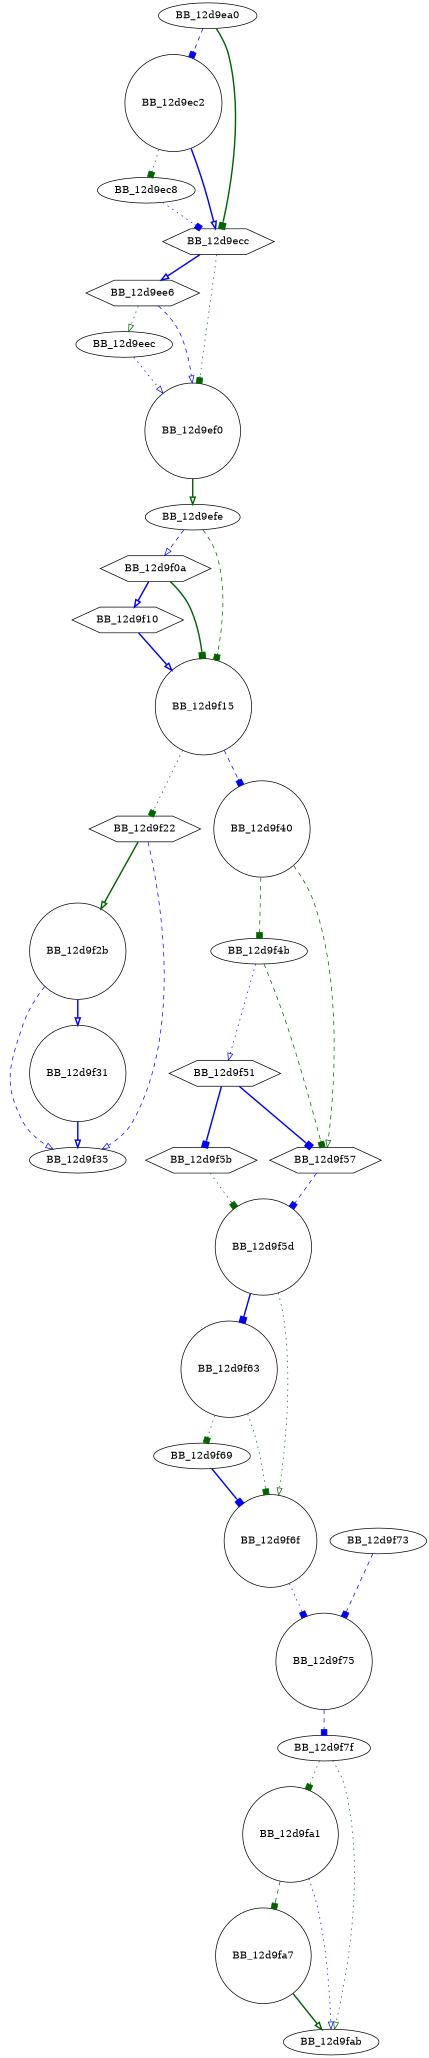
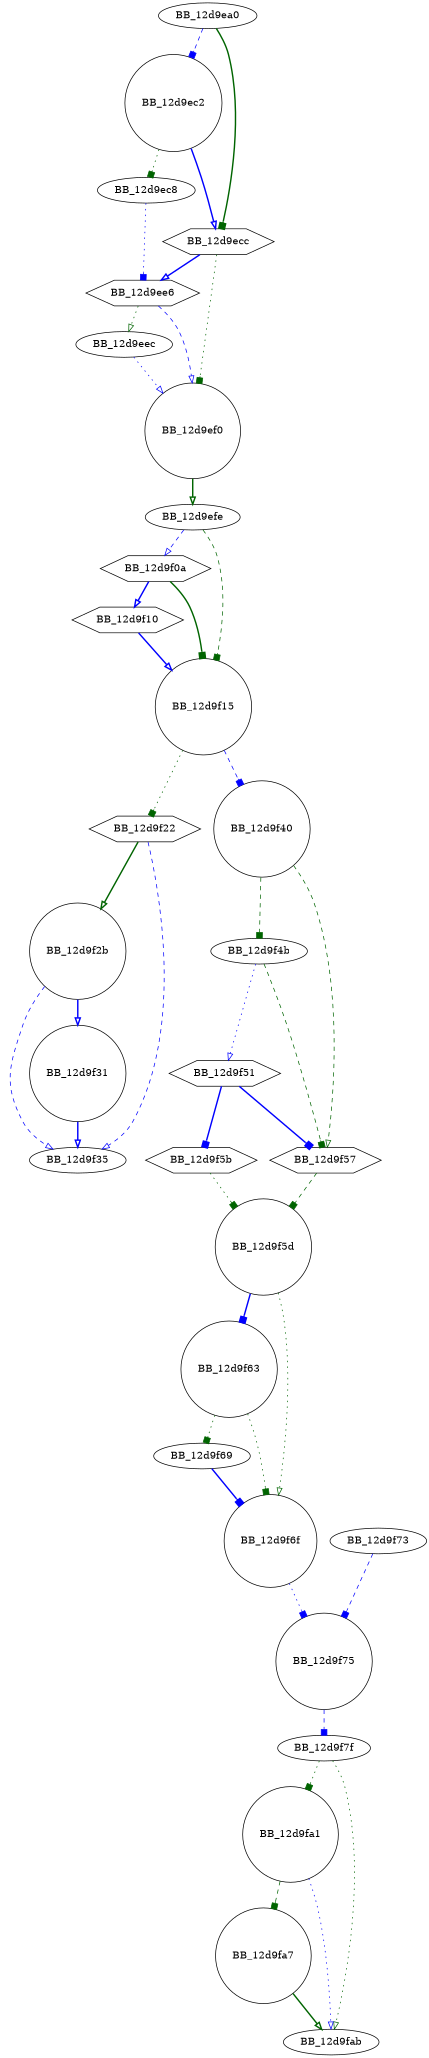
(179, 214) -> (145, 238)
(306, 1187) -> (306, 1187)
